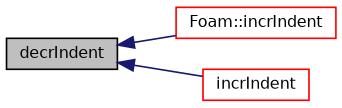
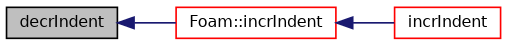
(168, 71) -> (374, 23)
